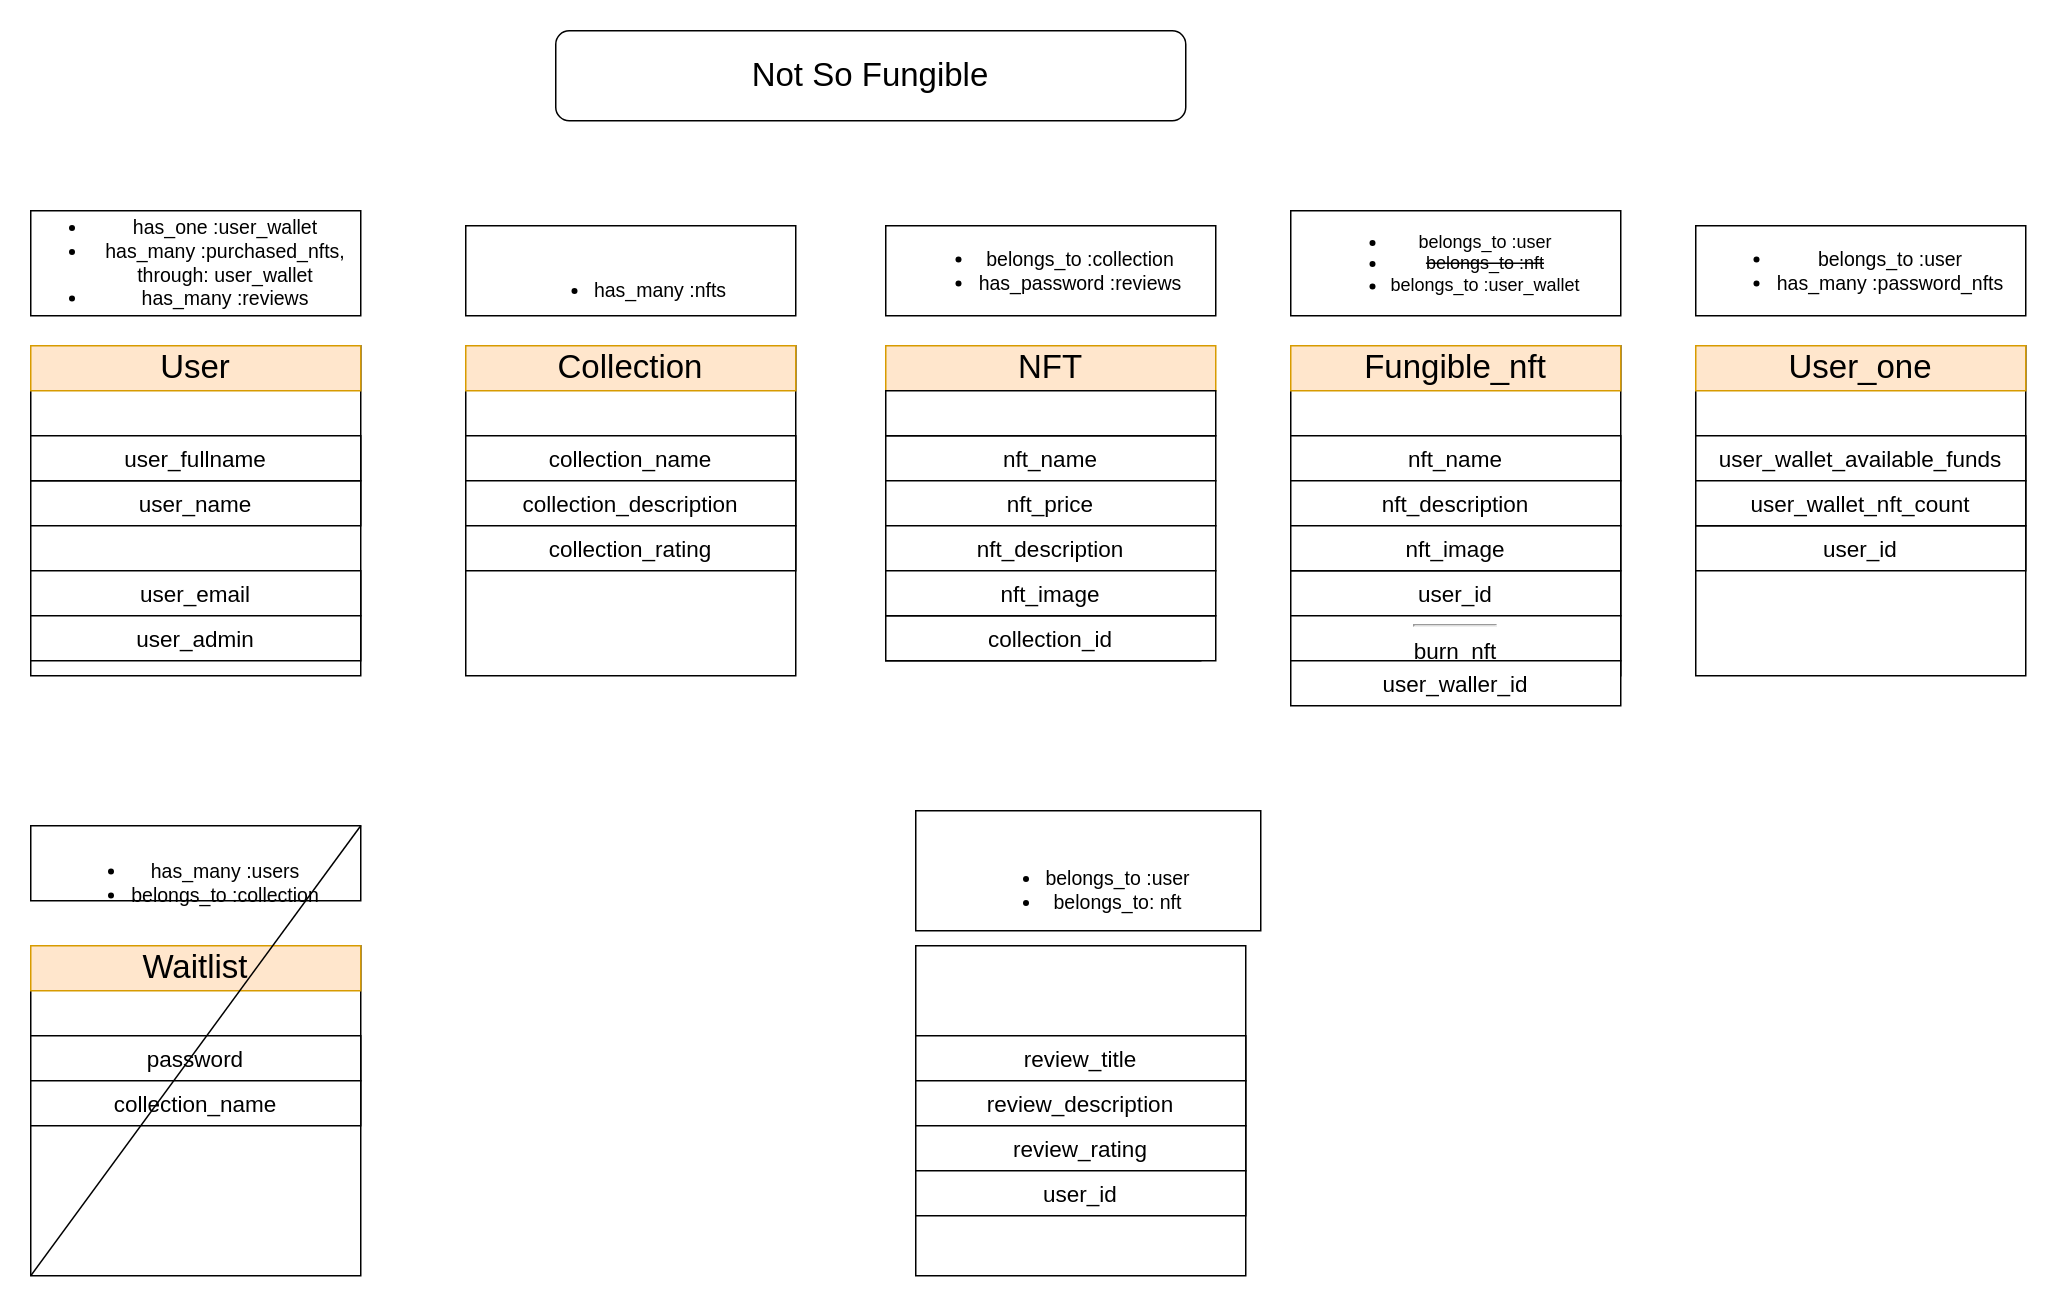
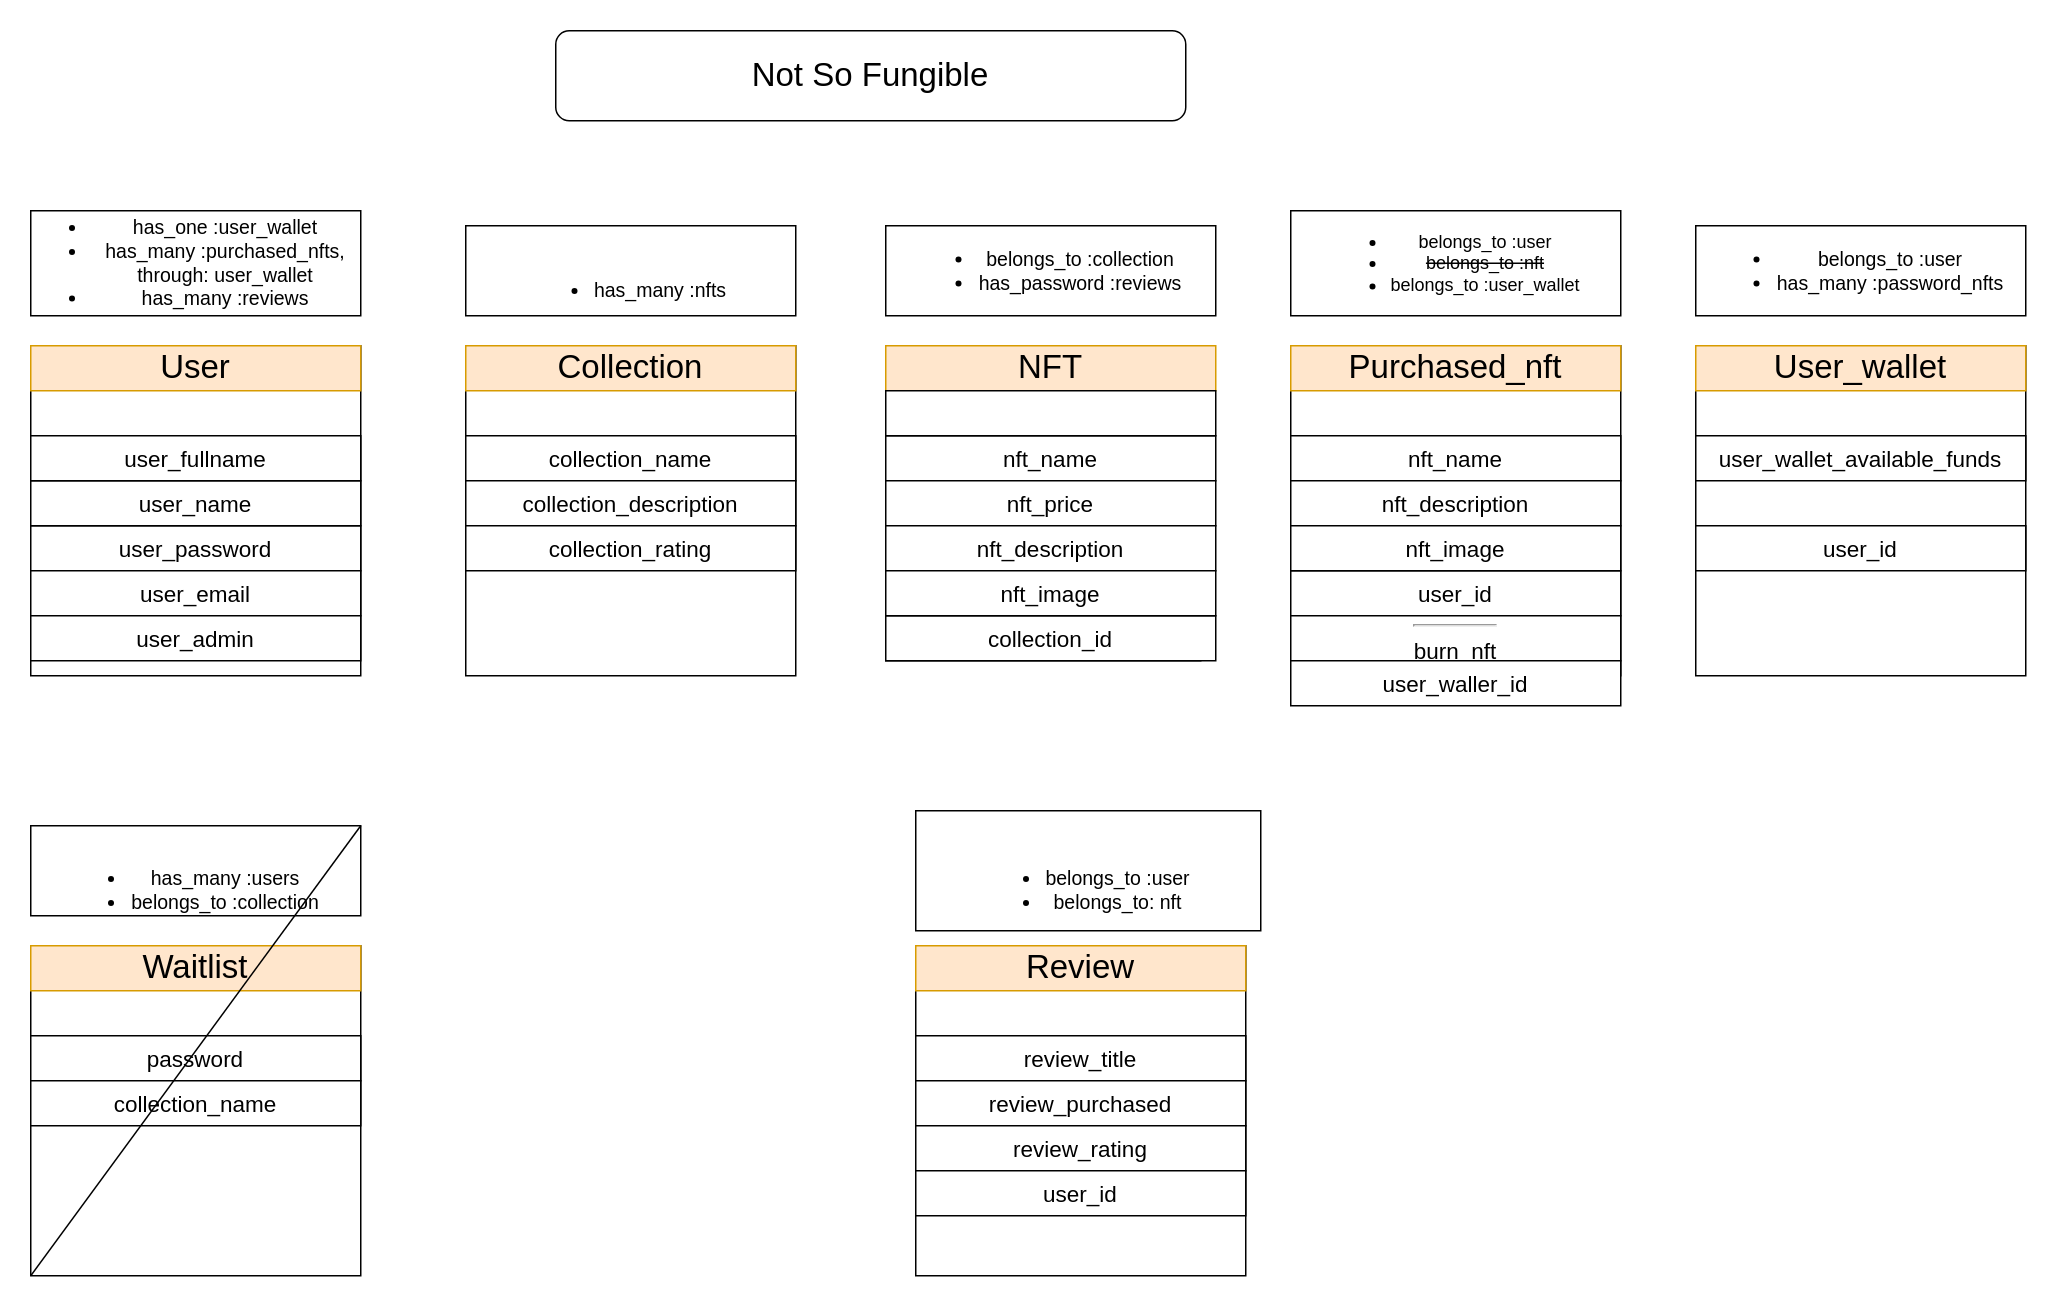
(1456, 368) -> (1456, 368)
(1861, 368) -> (1861, 368)
(1861, 503) -> none
none -> (196, 548)
(196, 863) -> (196, 871)
none -> (1081, 968)
(1081, 1103) -> (1081, 1103)
